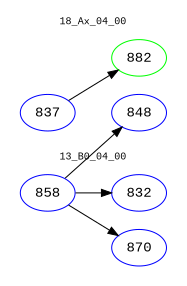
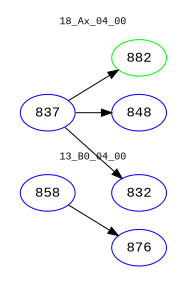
(90, 156) -> (88, 113)
(88, 193) -> (95, 154)
(139, 248) -> (139, 248)
